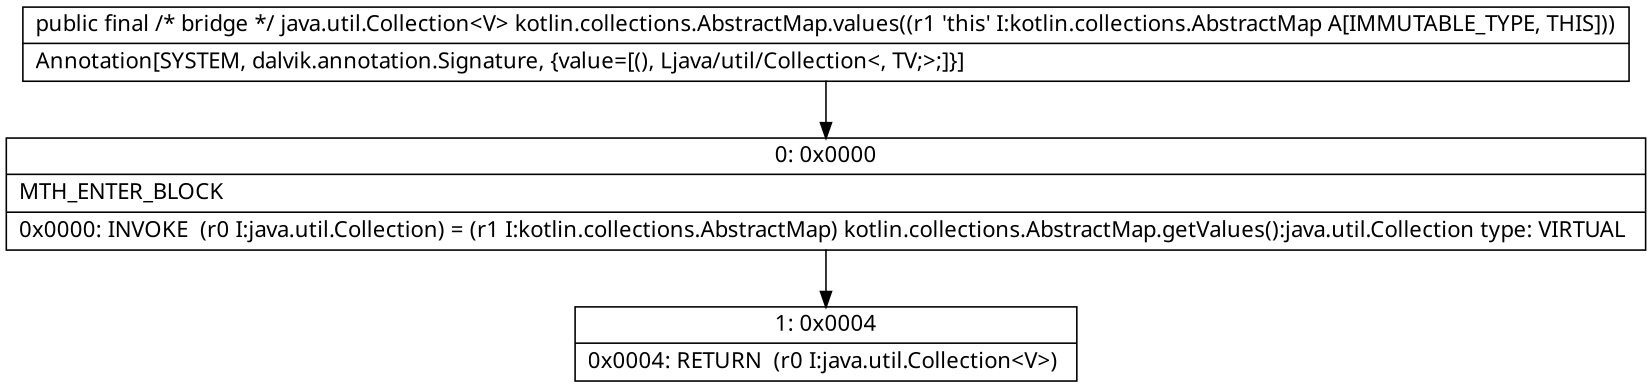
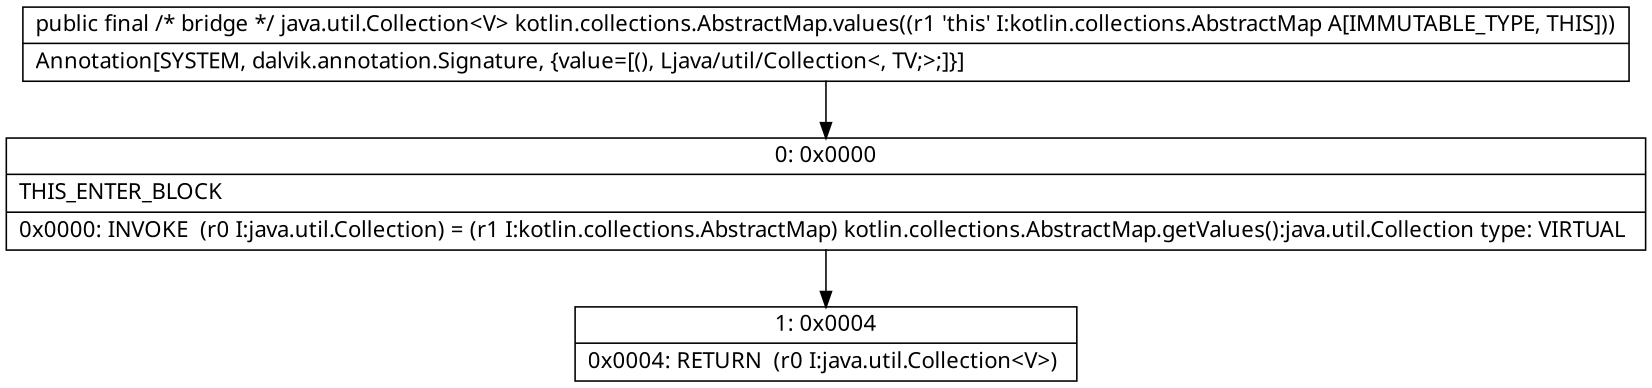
(121, 192) -> (121, 192)
